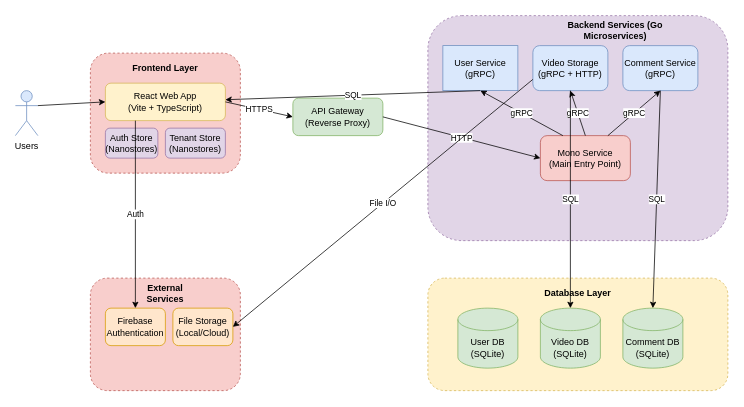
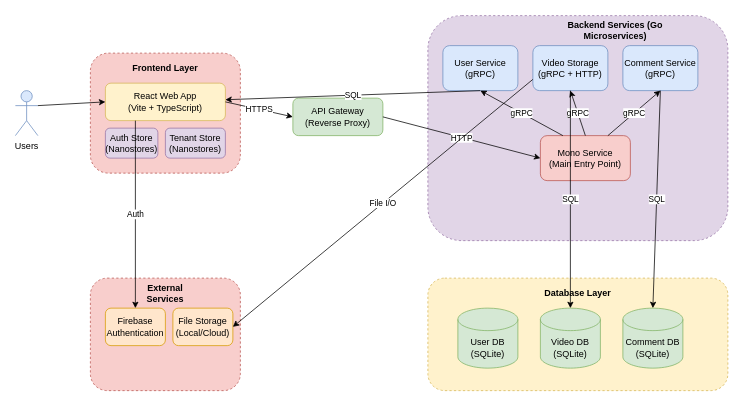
(480, 68) -> (480, 68)
